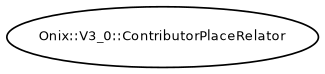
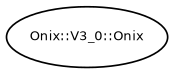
(163, 37) -> (87, 37)
